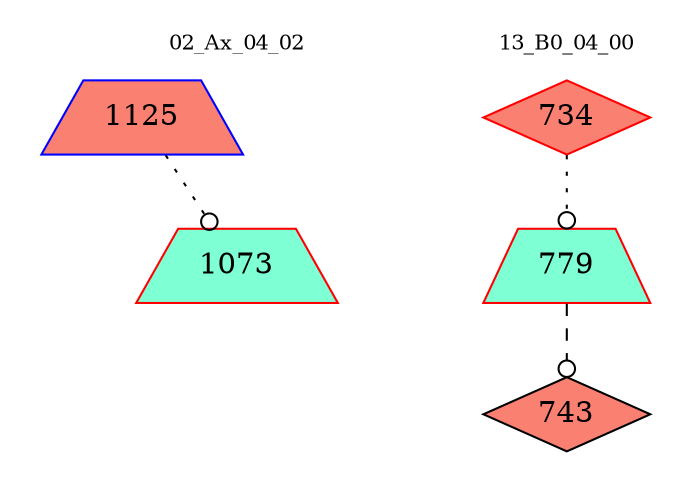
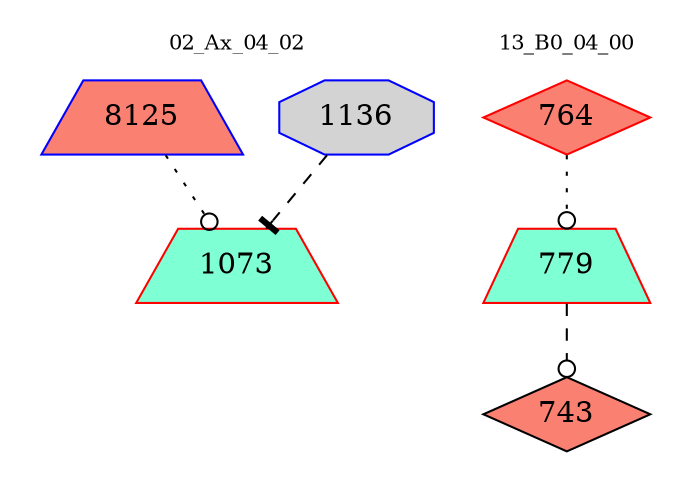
(142, 117) -> (142, 117)
none -> (357, 117)
(567, 117) -> (567, 117)
